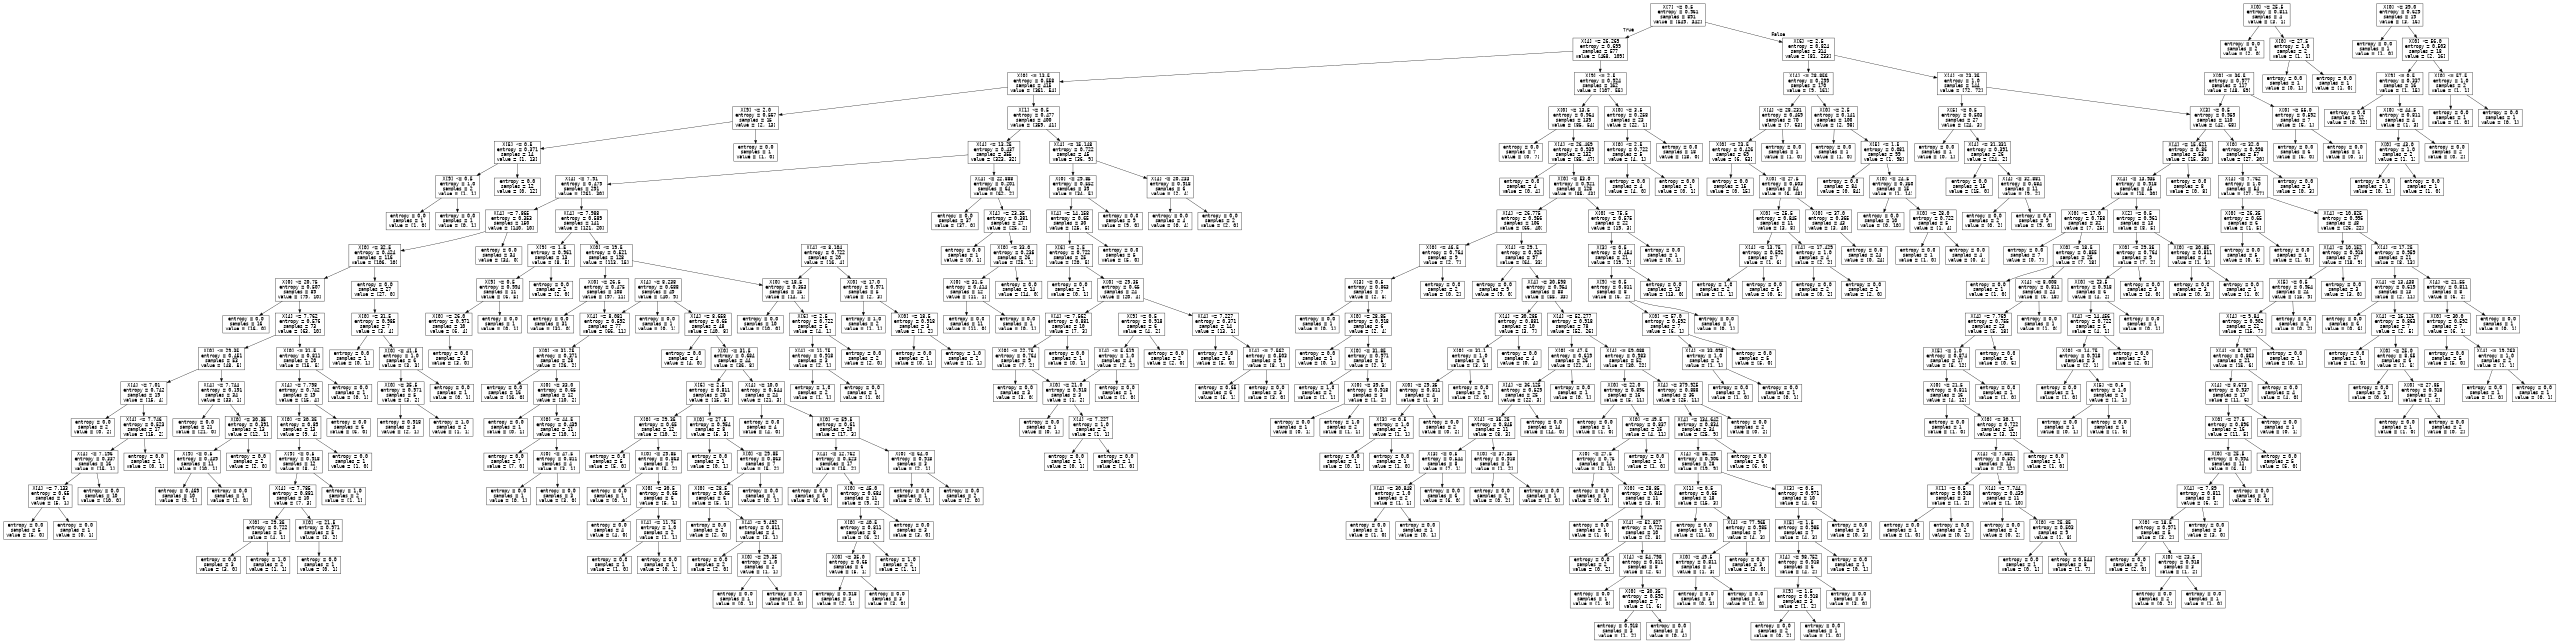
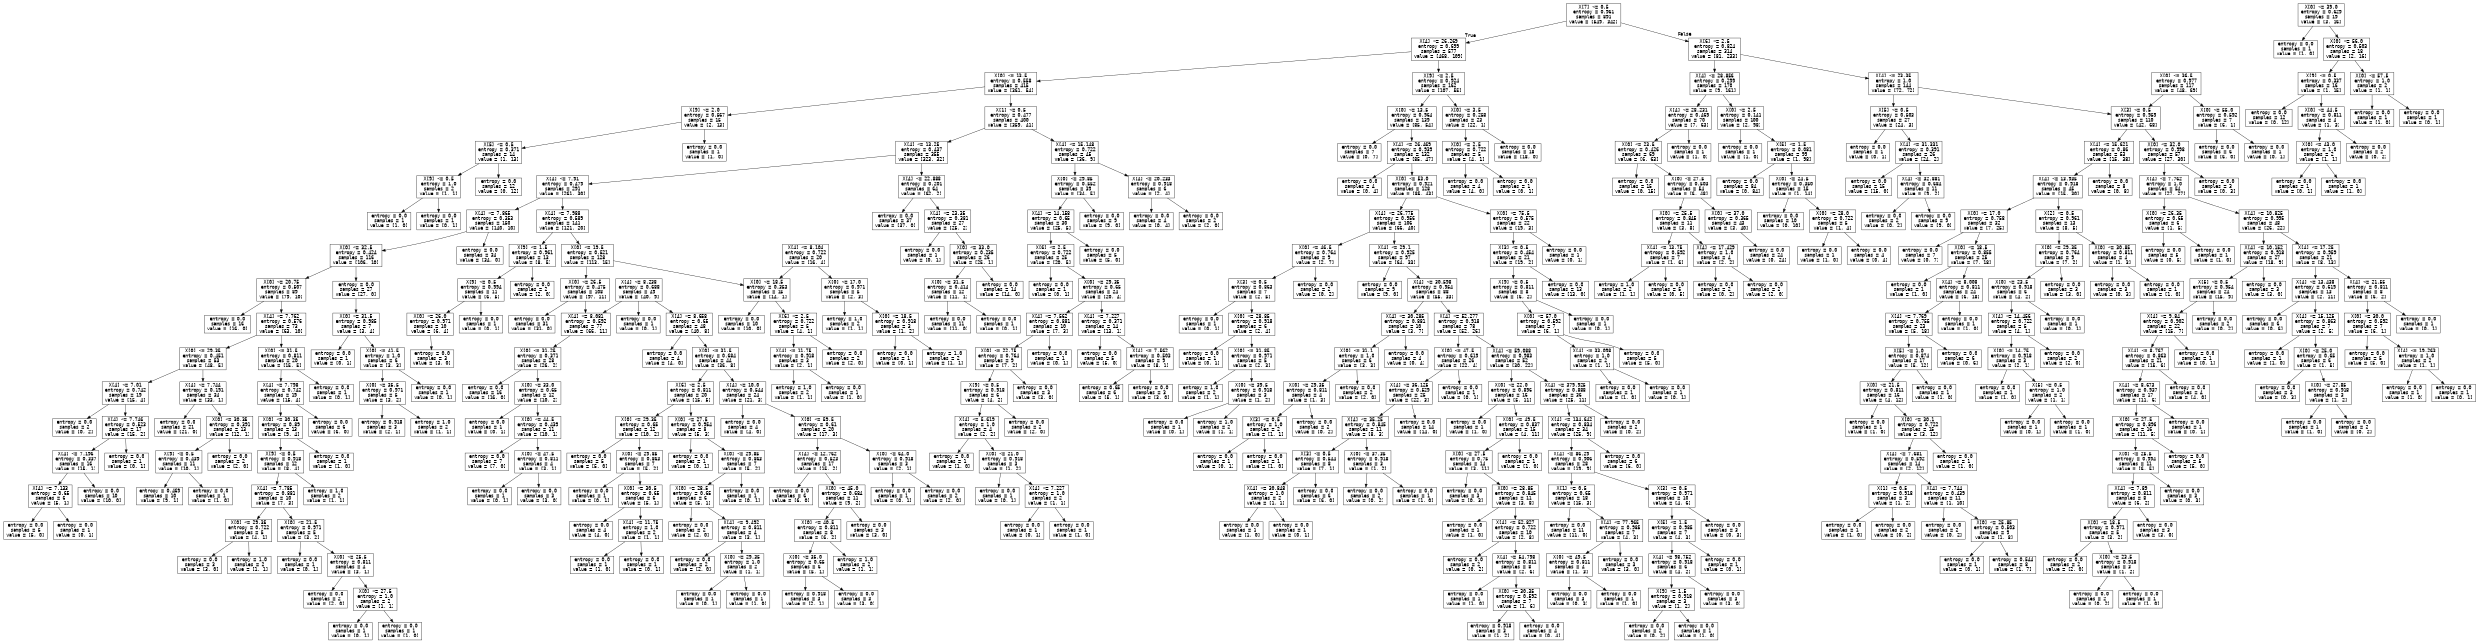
(2396, 359) -> (2316, 359)
(1040, 375) -> (992, 374)
none -> (324, 547)
